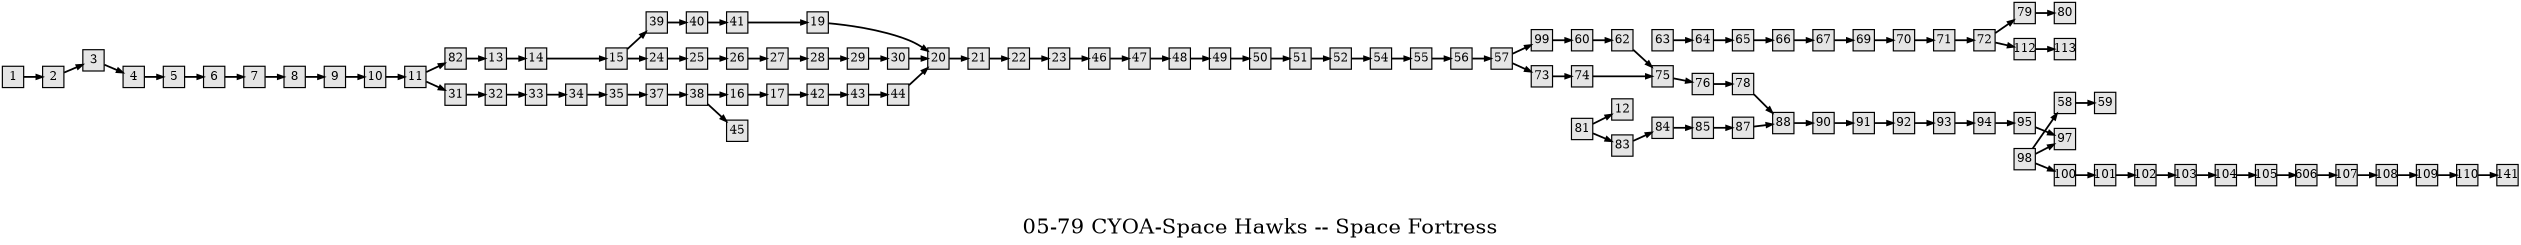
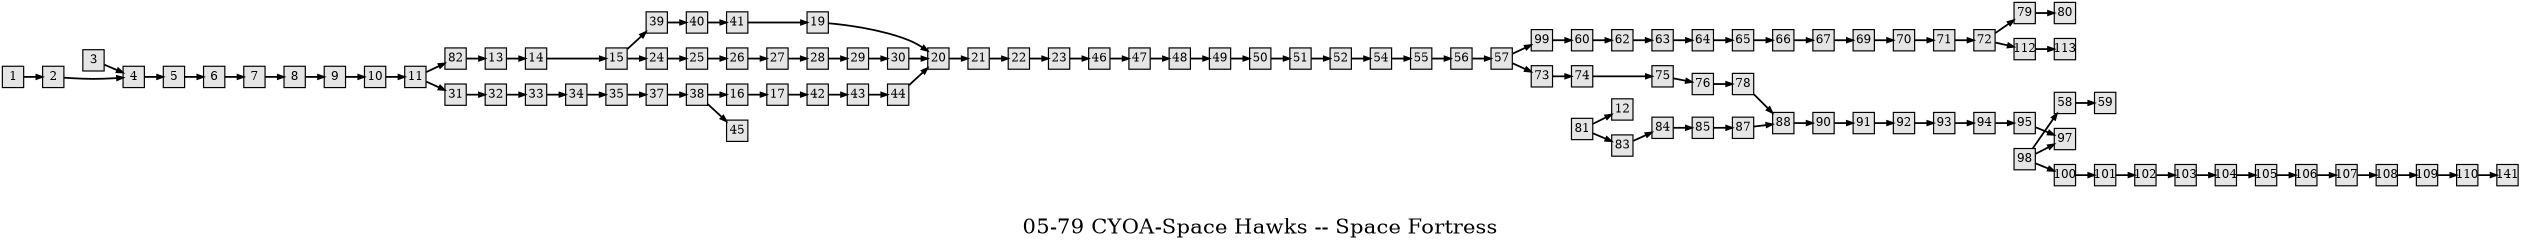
(1640, 56) -> (1639, 40)
(71, 70) -> (90, 79)
(2306, 175) -> (2306, 175)
